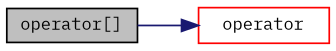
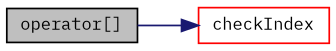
(264, 25) -> (264, 25)
